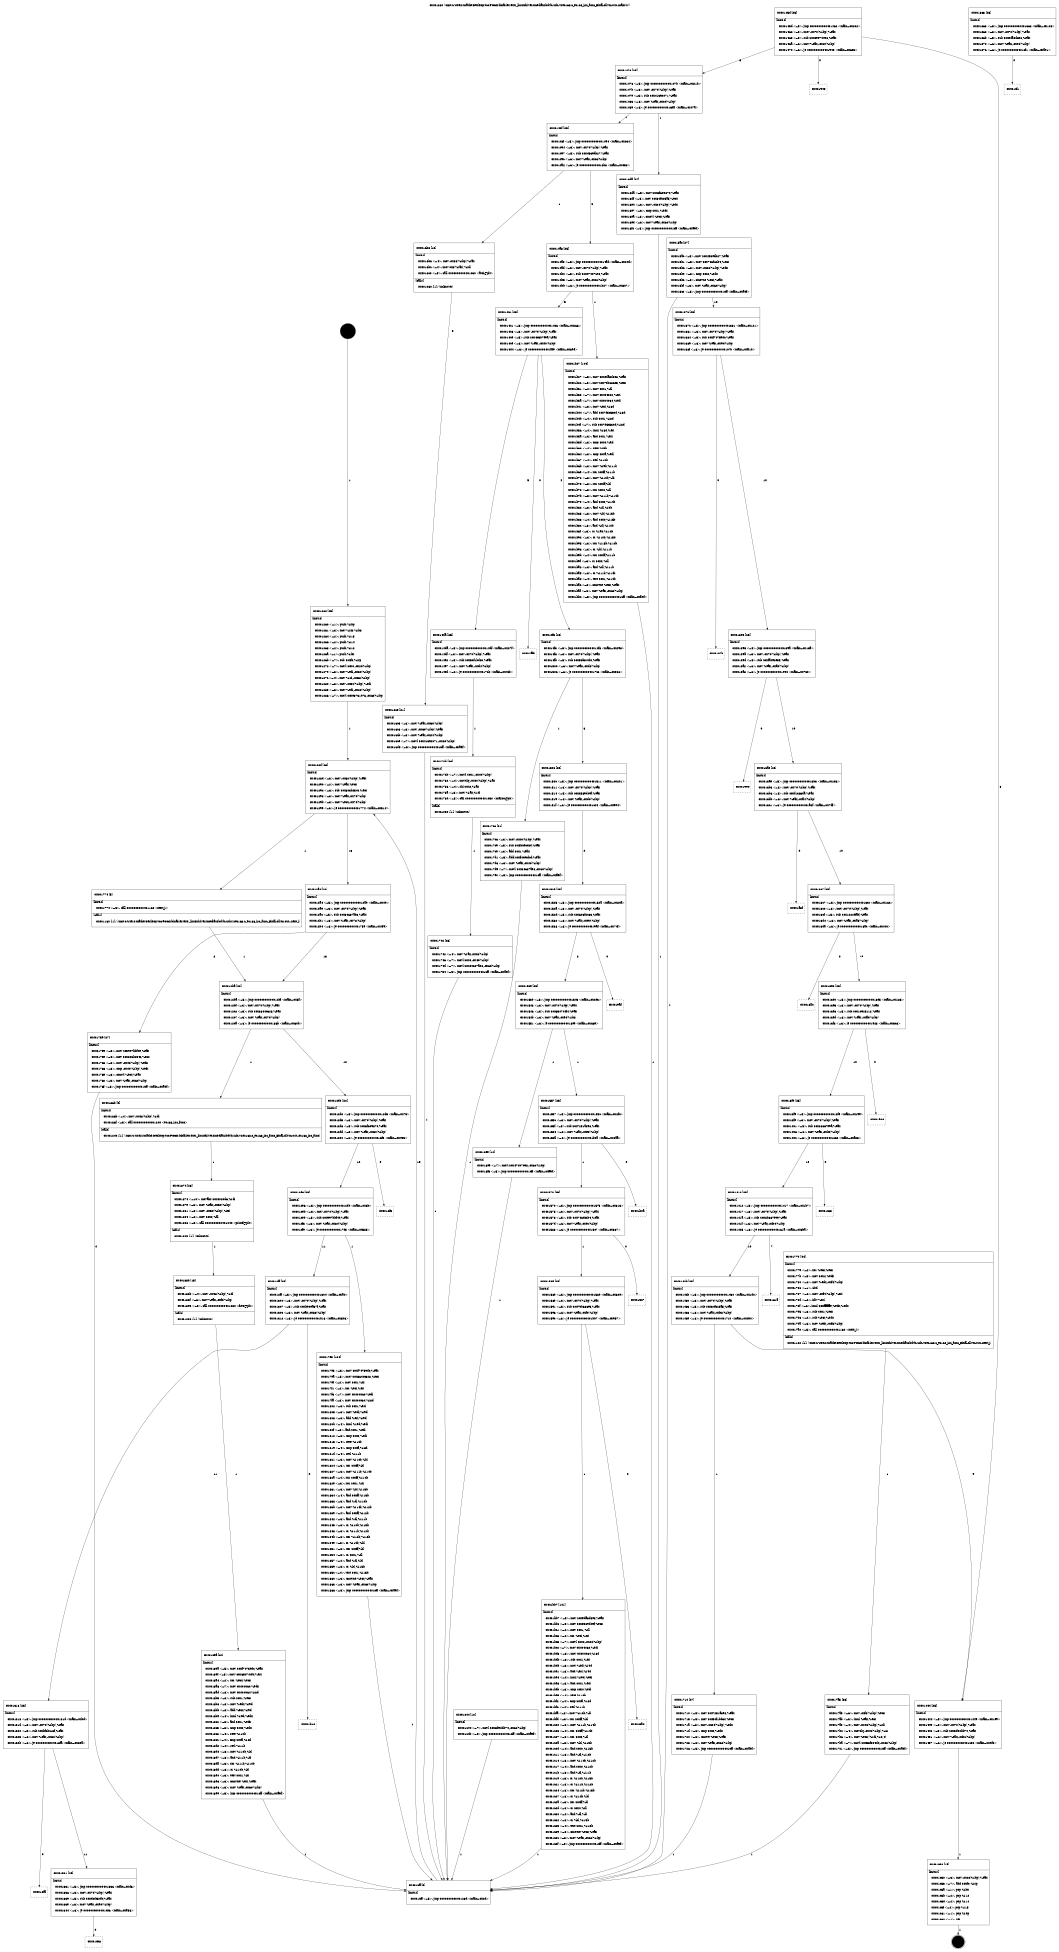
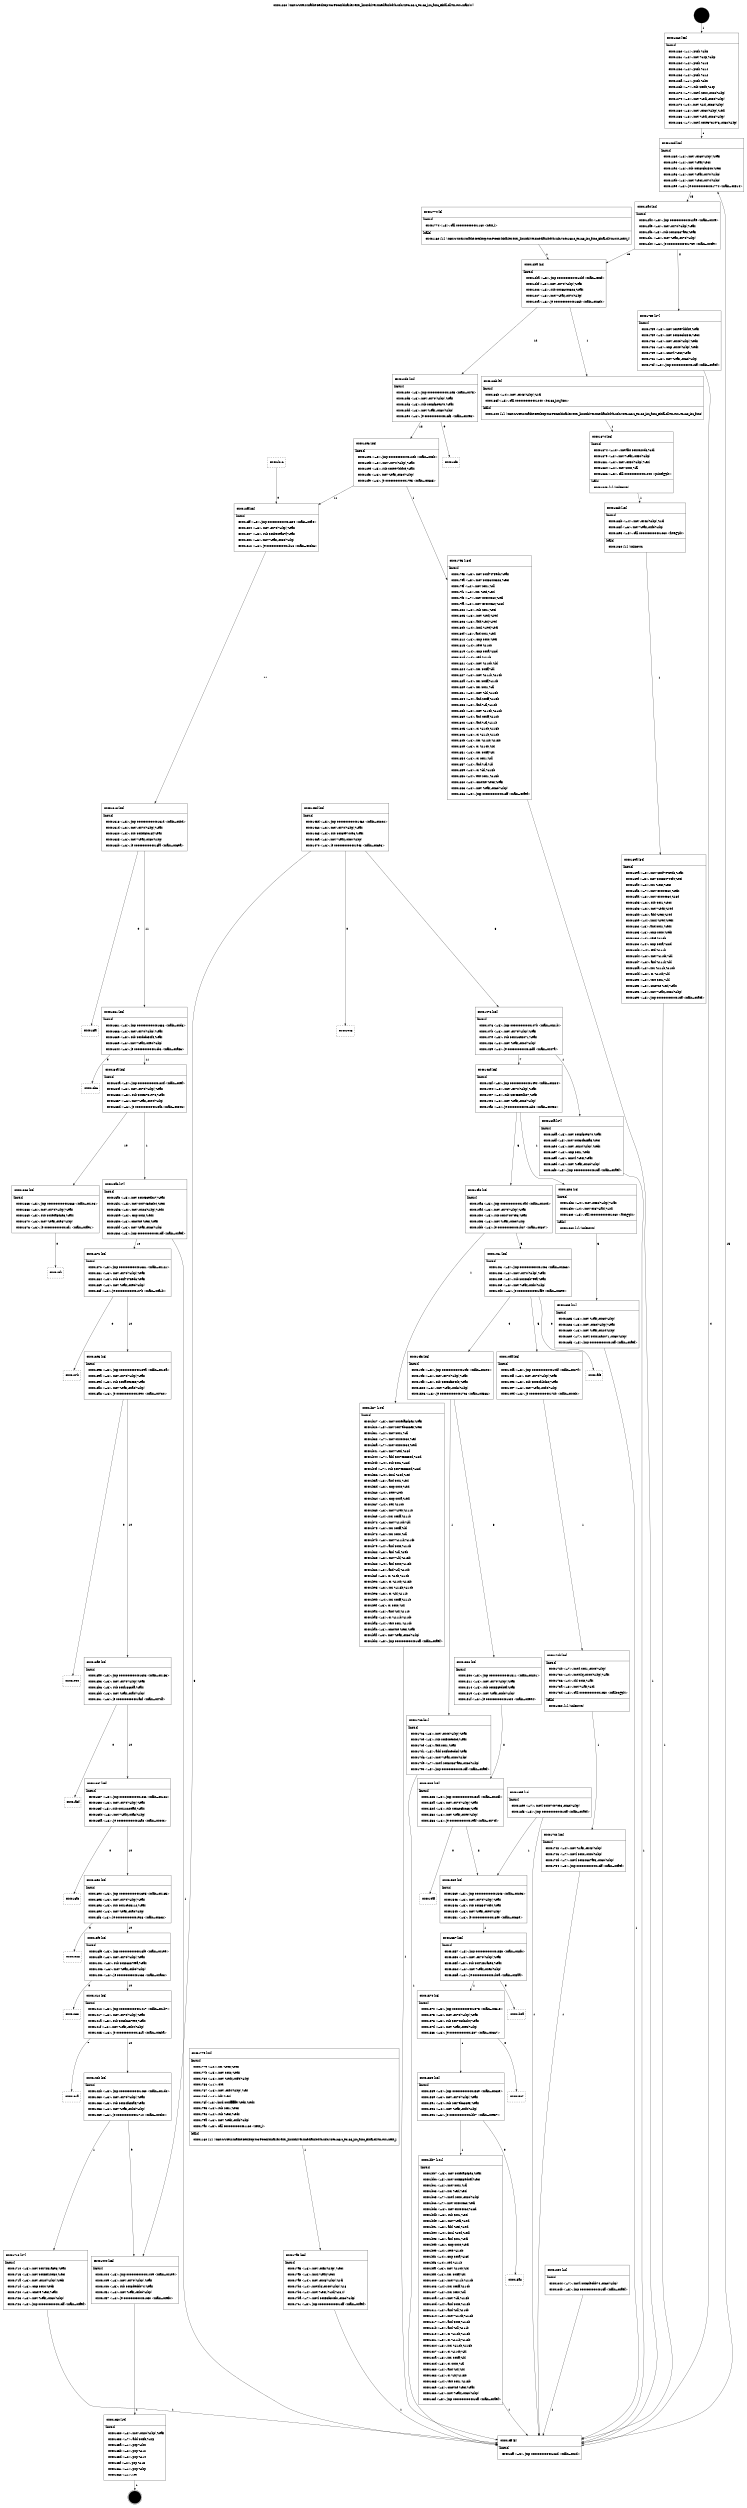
(268, 851) -> none
(536, 1087) -> (517, 1845)
none -> (145, 1089)
(308, 1521) -> (276, 485)
